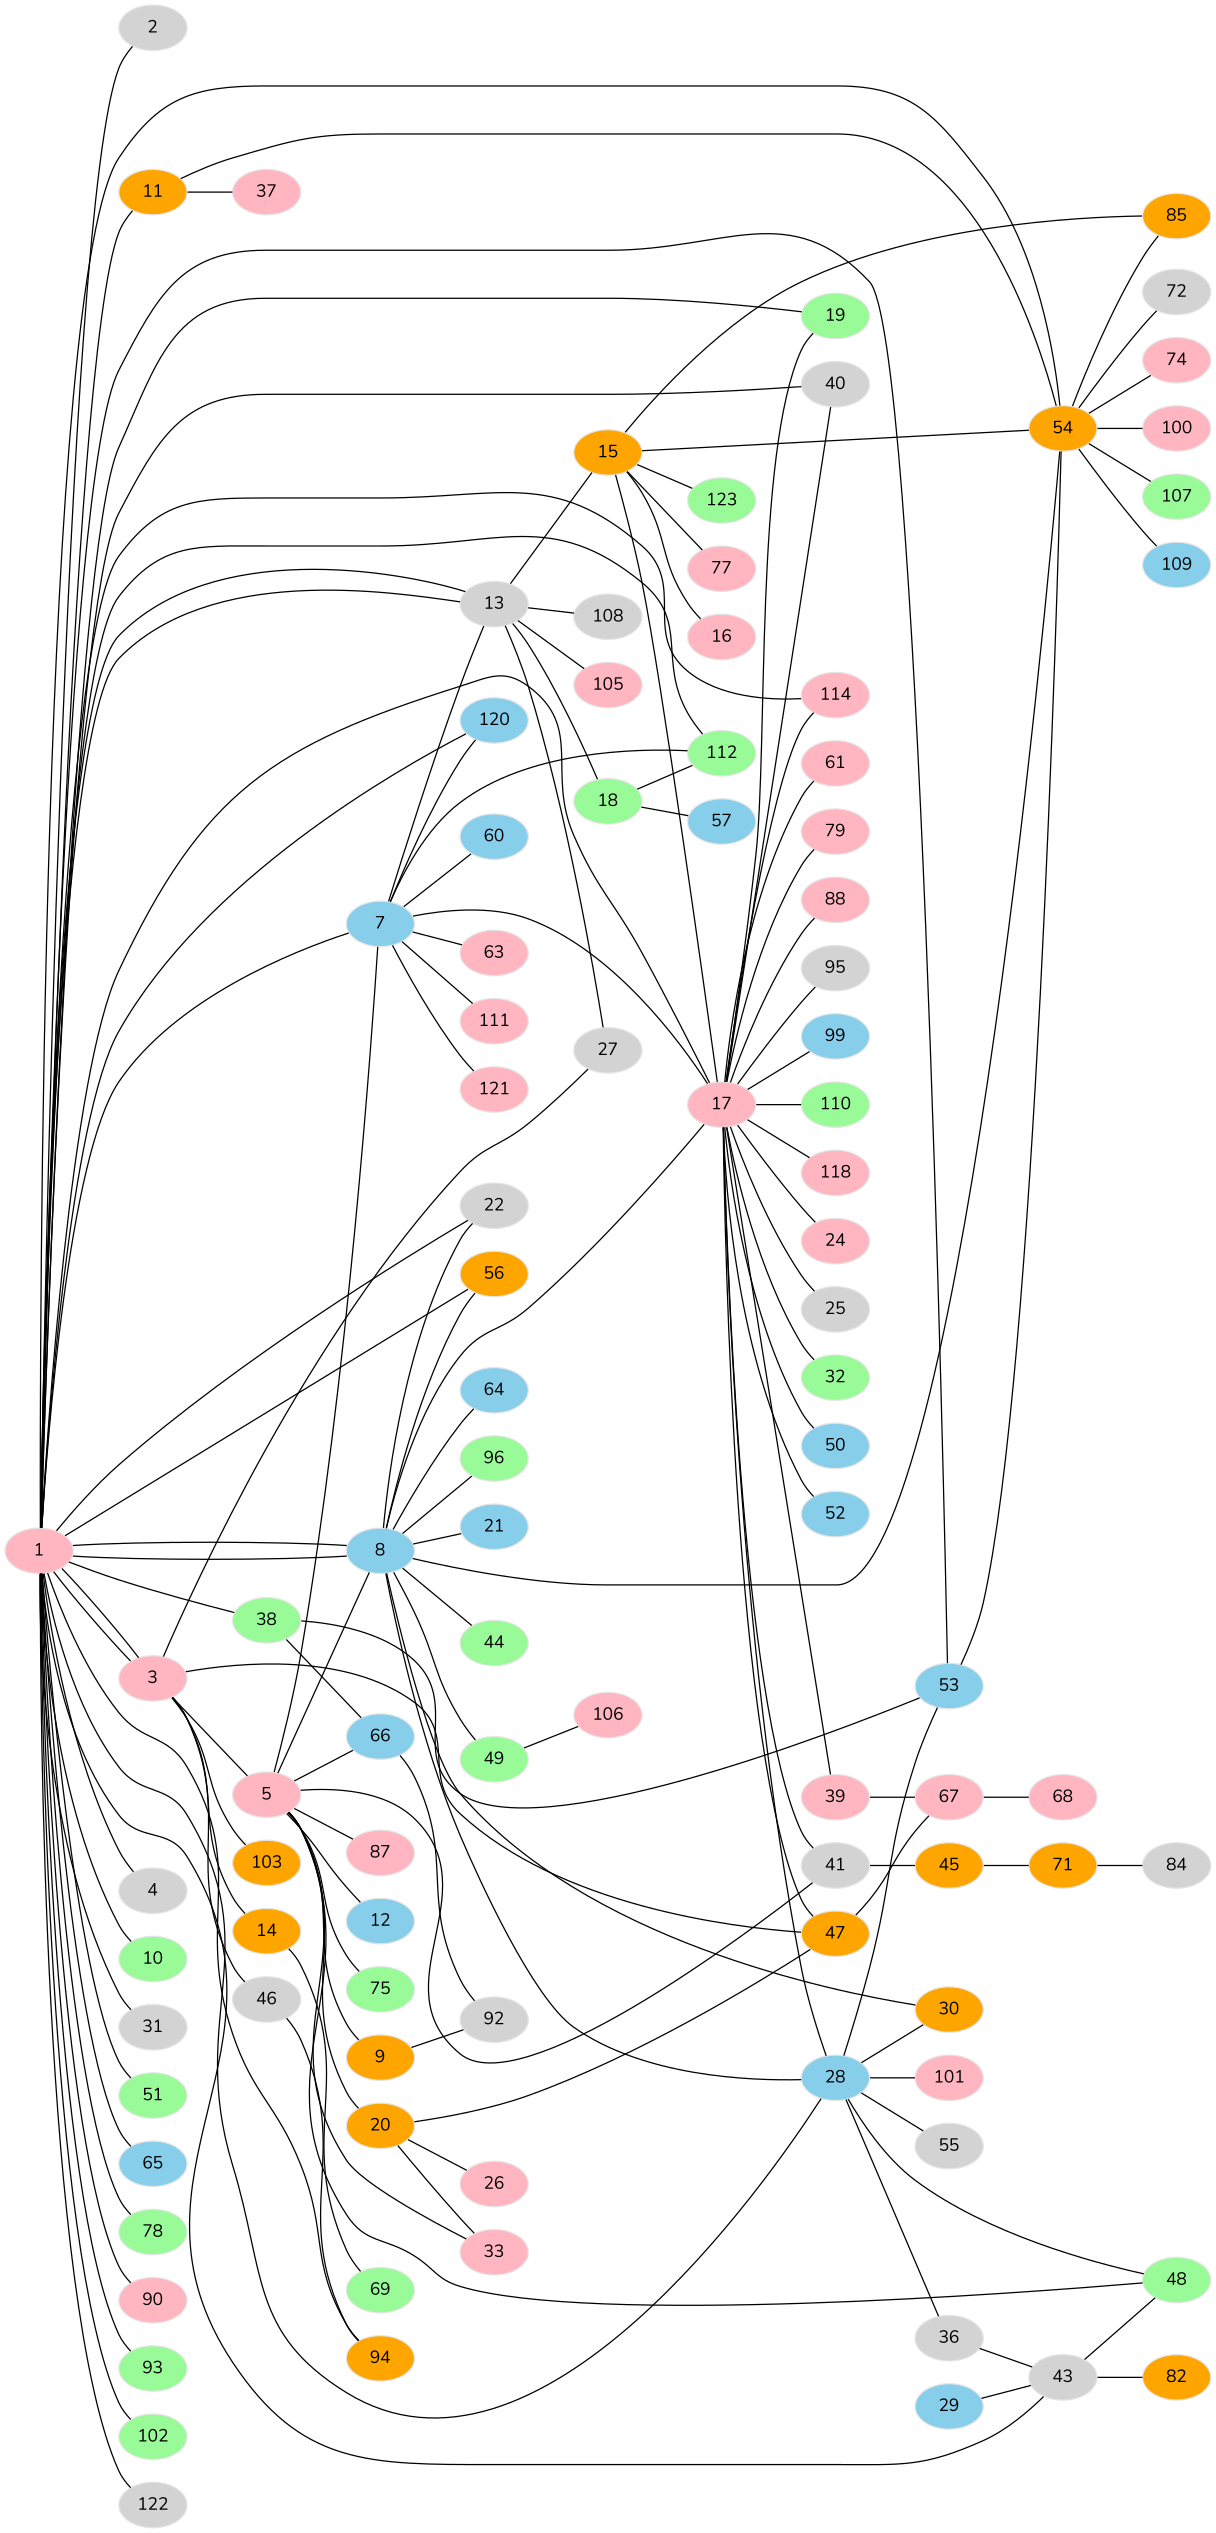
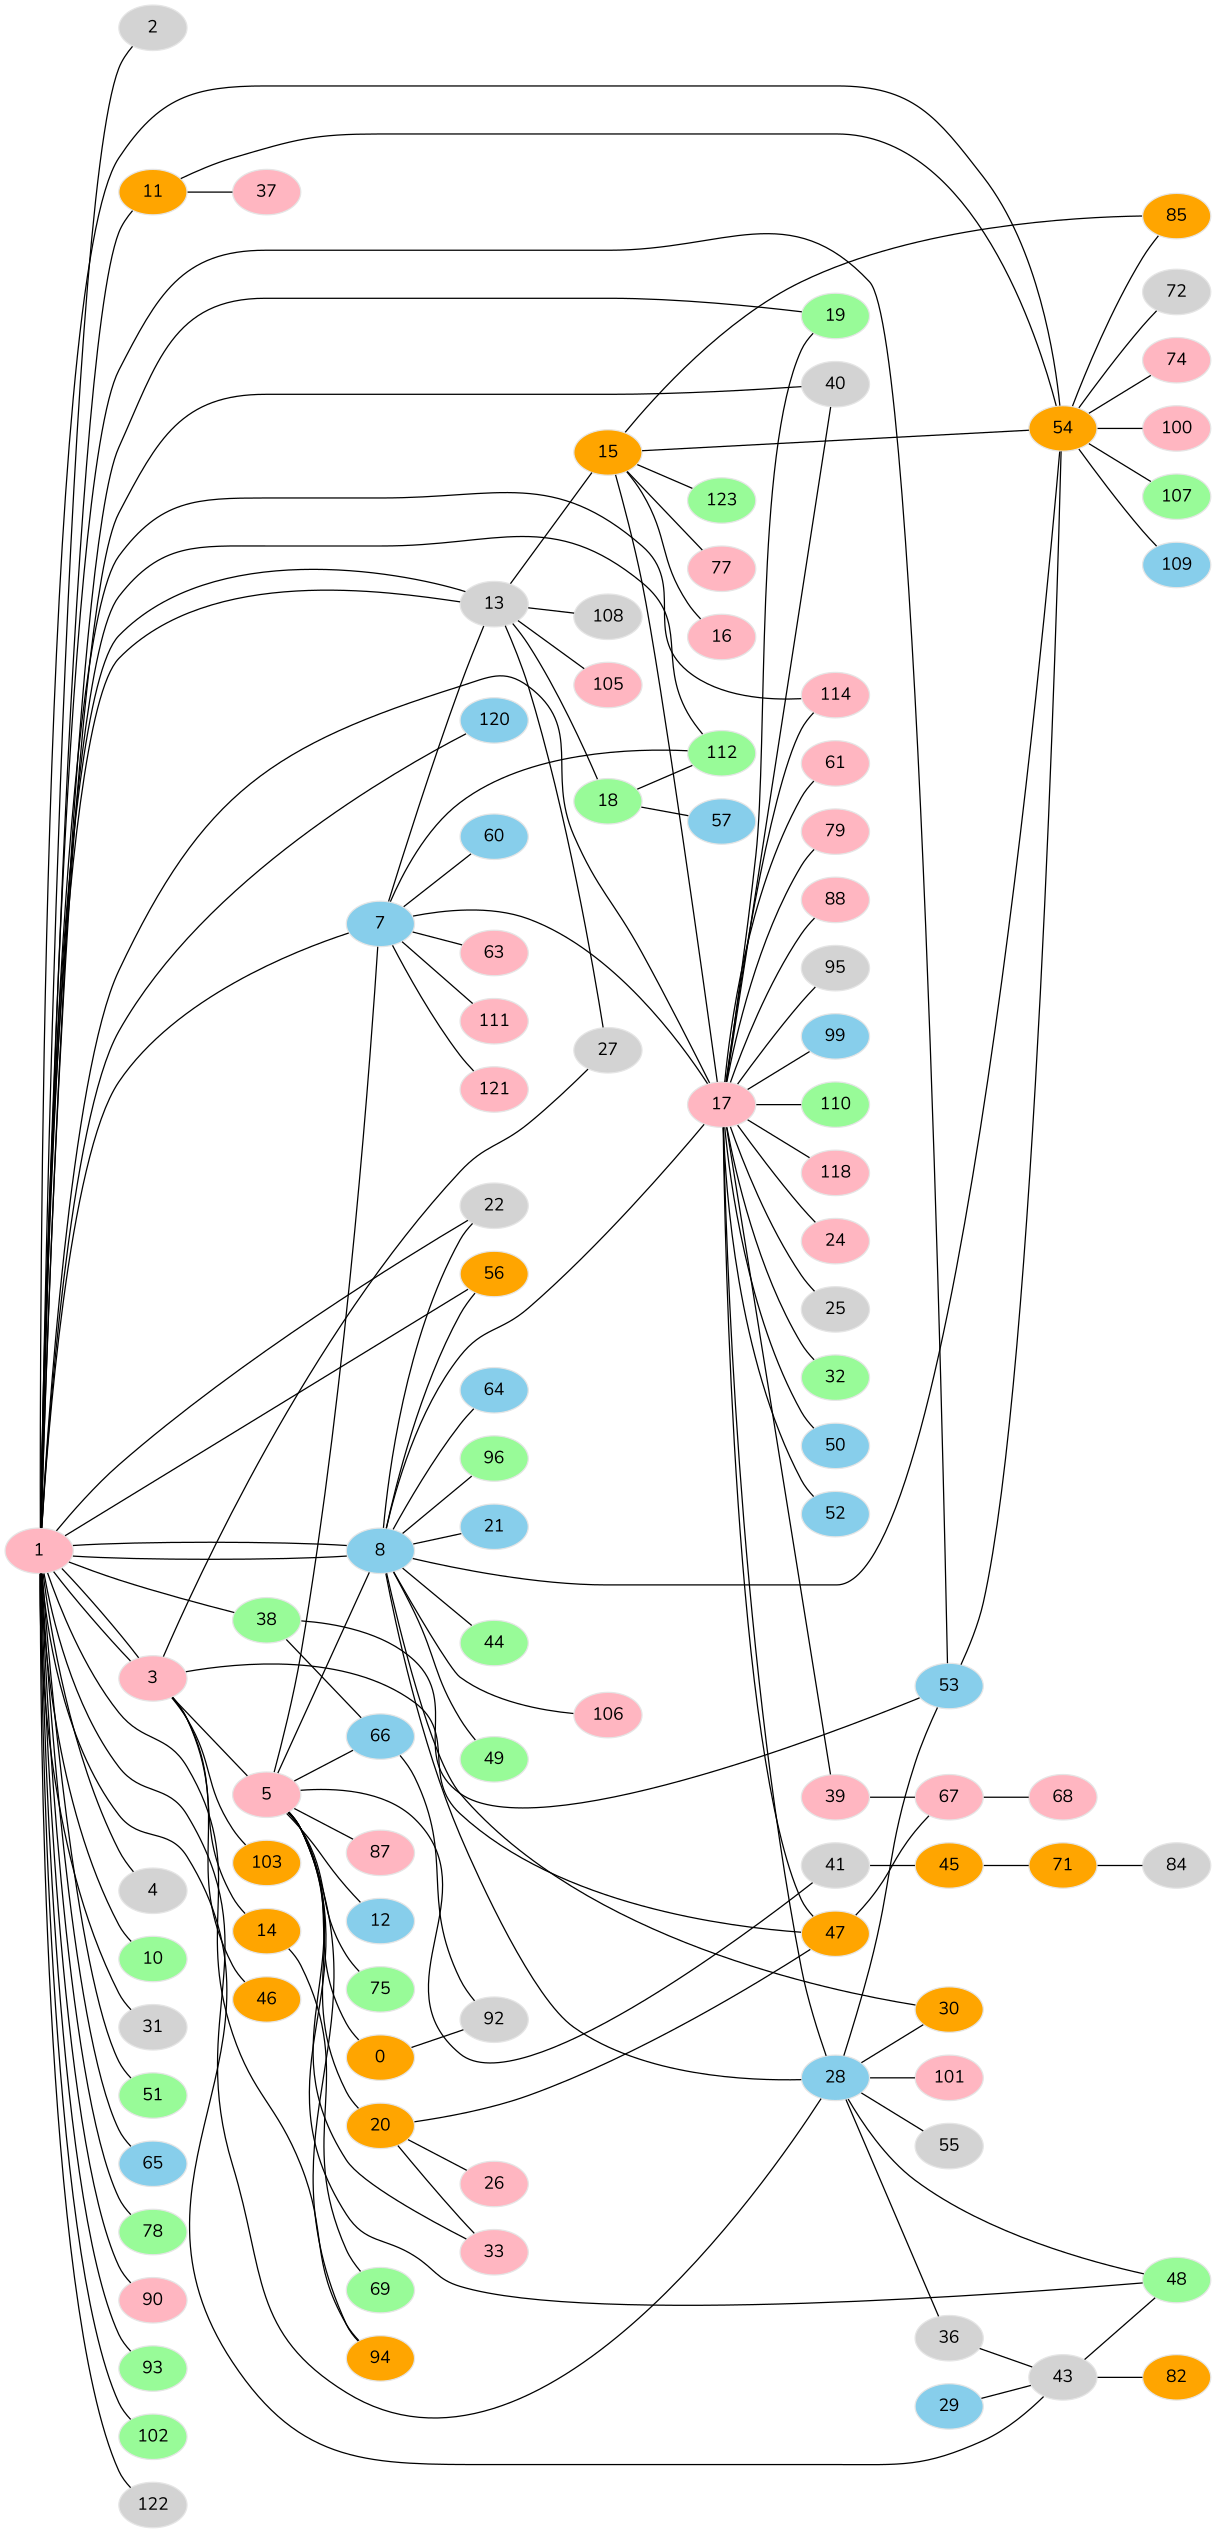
(428, 818) -> none
(743, 1493) -> none
(551, 1737) -> (459, 1676)
(267, 1999) -> (267, 1999)
(380, 2058) -> (380, 2058)
(321, 2197) -> (314, 2172)
